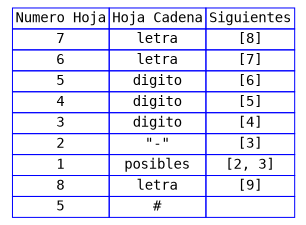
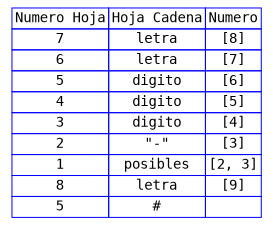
(250, 18) -> (233, 18)
